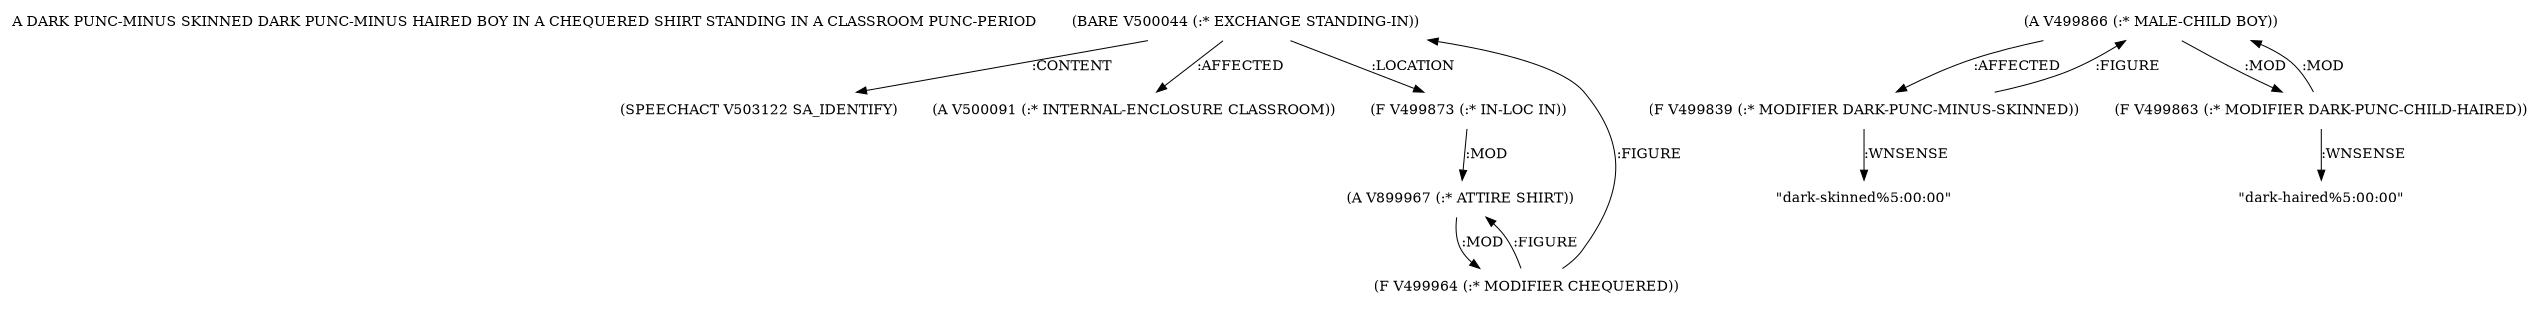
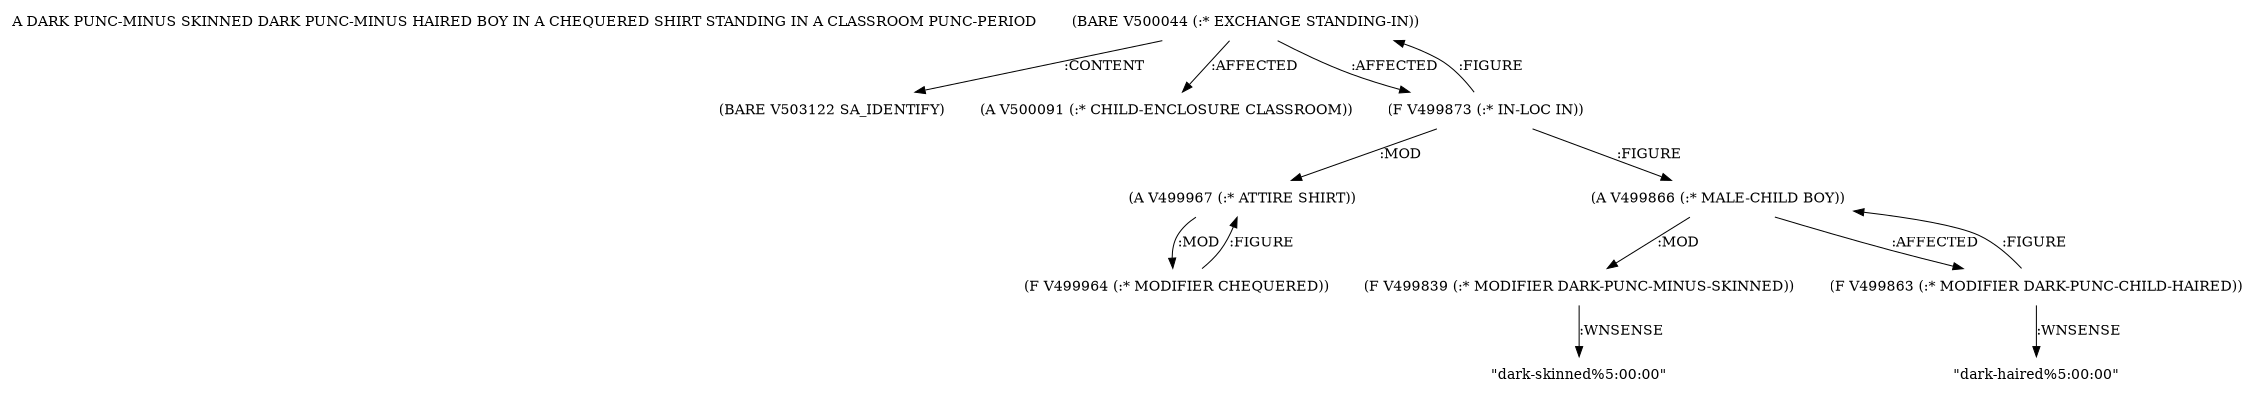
(1413, 66) -> (1395, 66)
(2017, 66) -> (1678, 243)
(2266, 66) -> (1935, 243)
(2323, 66) -> (2034, 243)
(2058, 75) -> (1597, 153)
(1597, 110) -> (1443, 62)
(759, 111) -> (832, 111)
(1134, 111) -> (1166, 111)
(1461, 199) -> (1243, 199)
